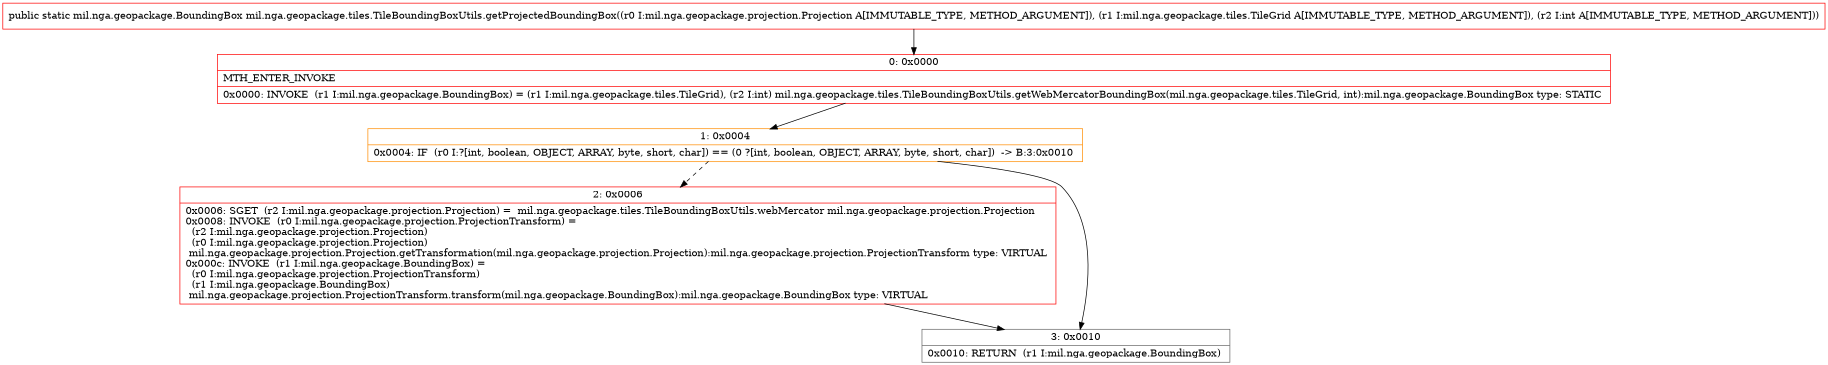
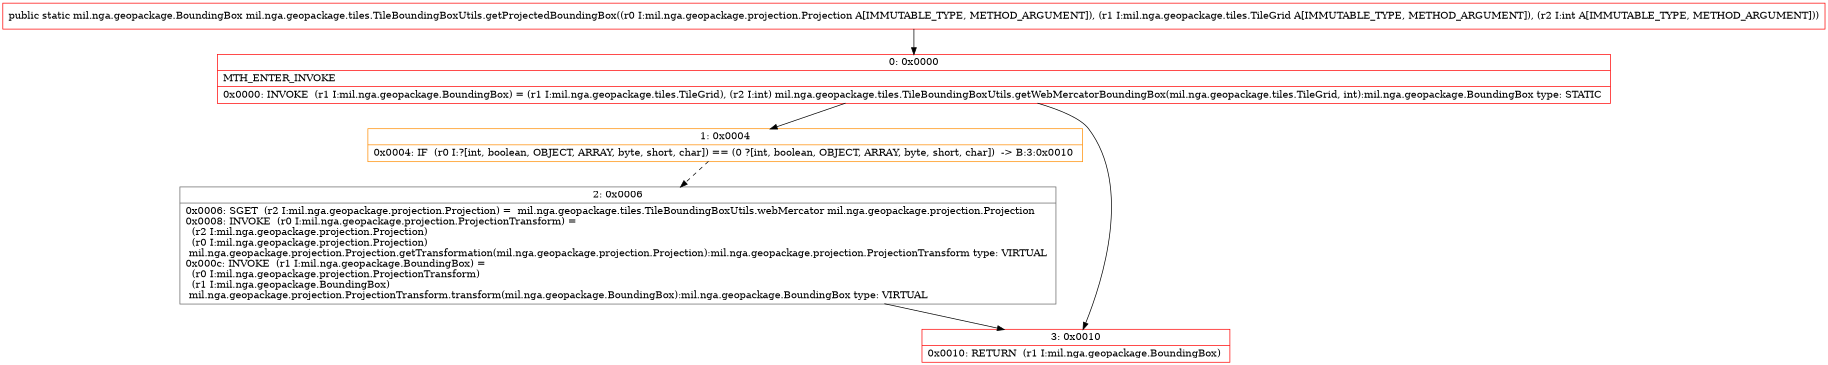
(1066, 193) -> (1111, 196)
(618, 245) -> (618, 245)
(1076, 346) -> (1076, 346)
